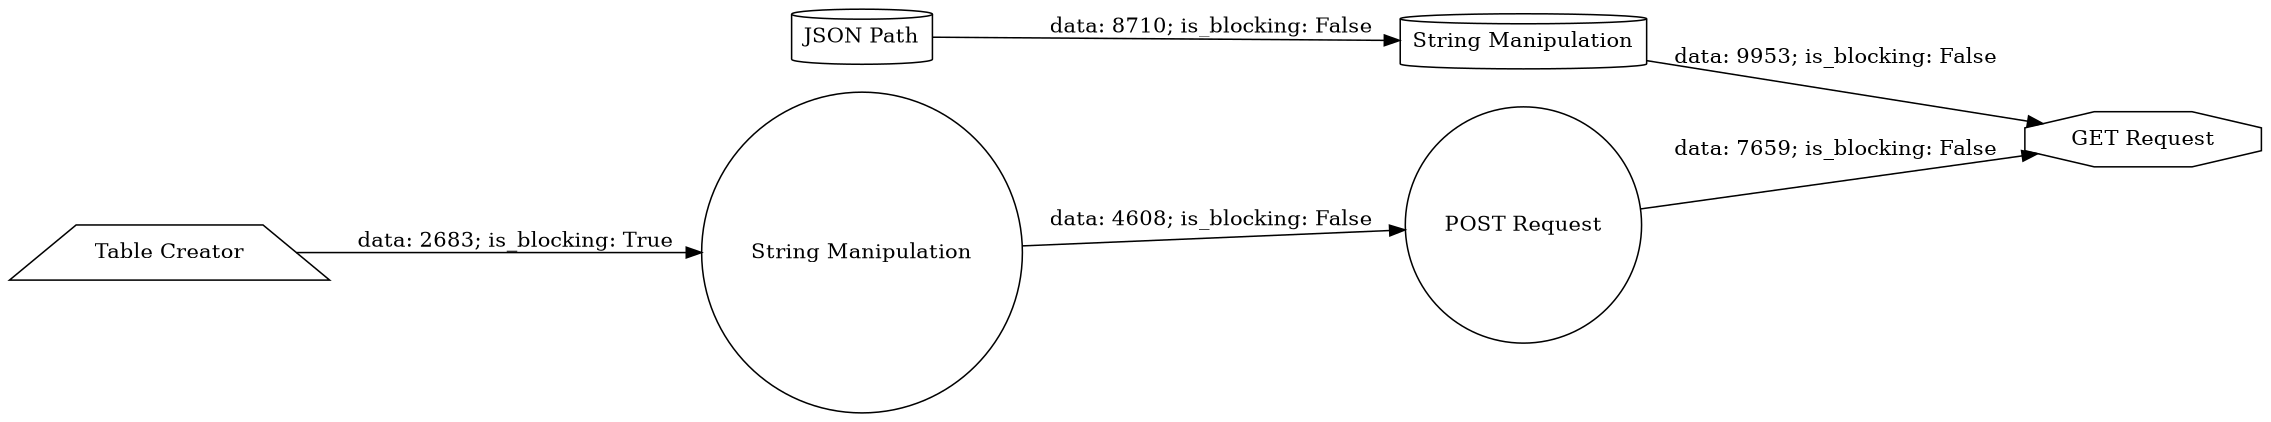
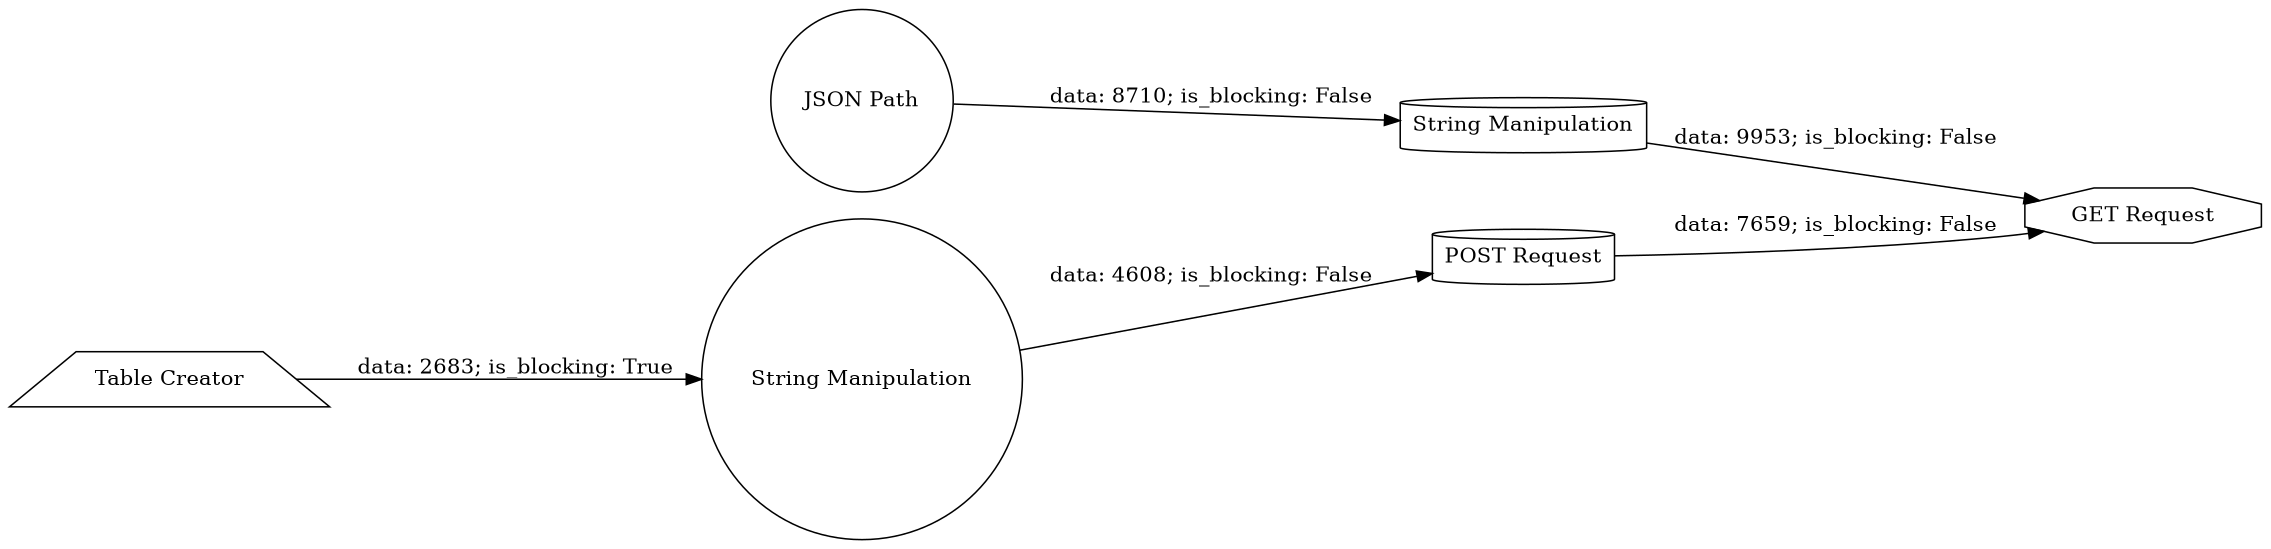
(862, 37) -> (862, 101)
(1523, 225) -> (1523, 257)
